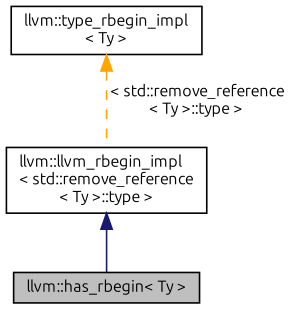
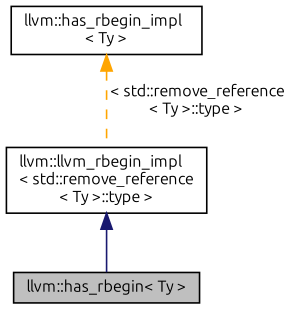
(107, 30) -> (107, 30)
